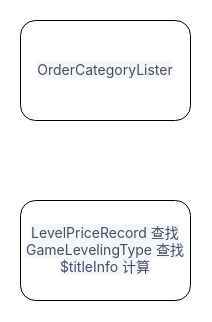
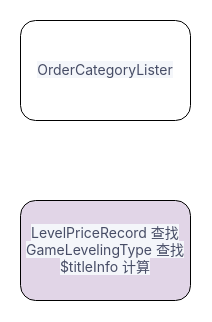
(106, 251) -> (106, 251)
